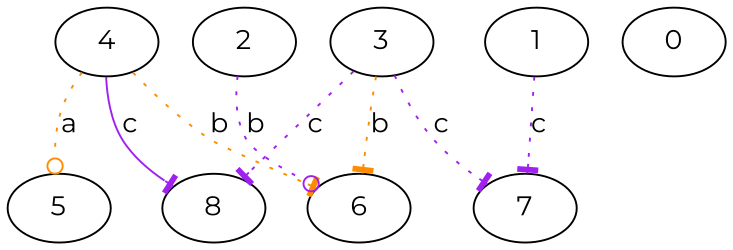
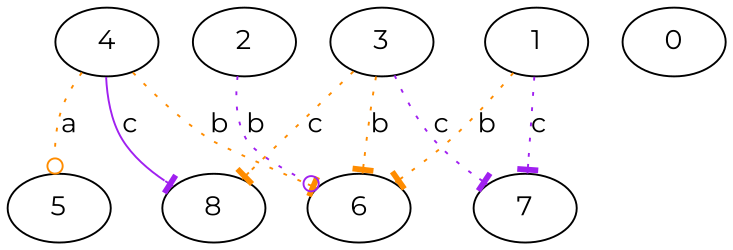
(301, 122) -> (301, 122)
none -> (462, 129)
